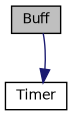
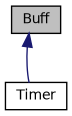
(45, 51) -> (27, 65)
